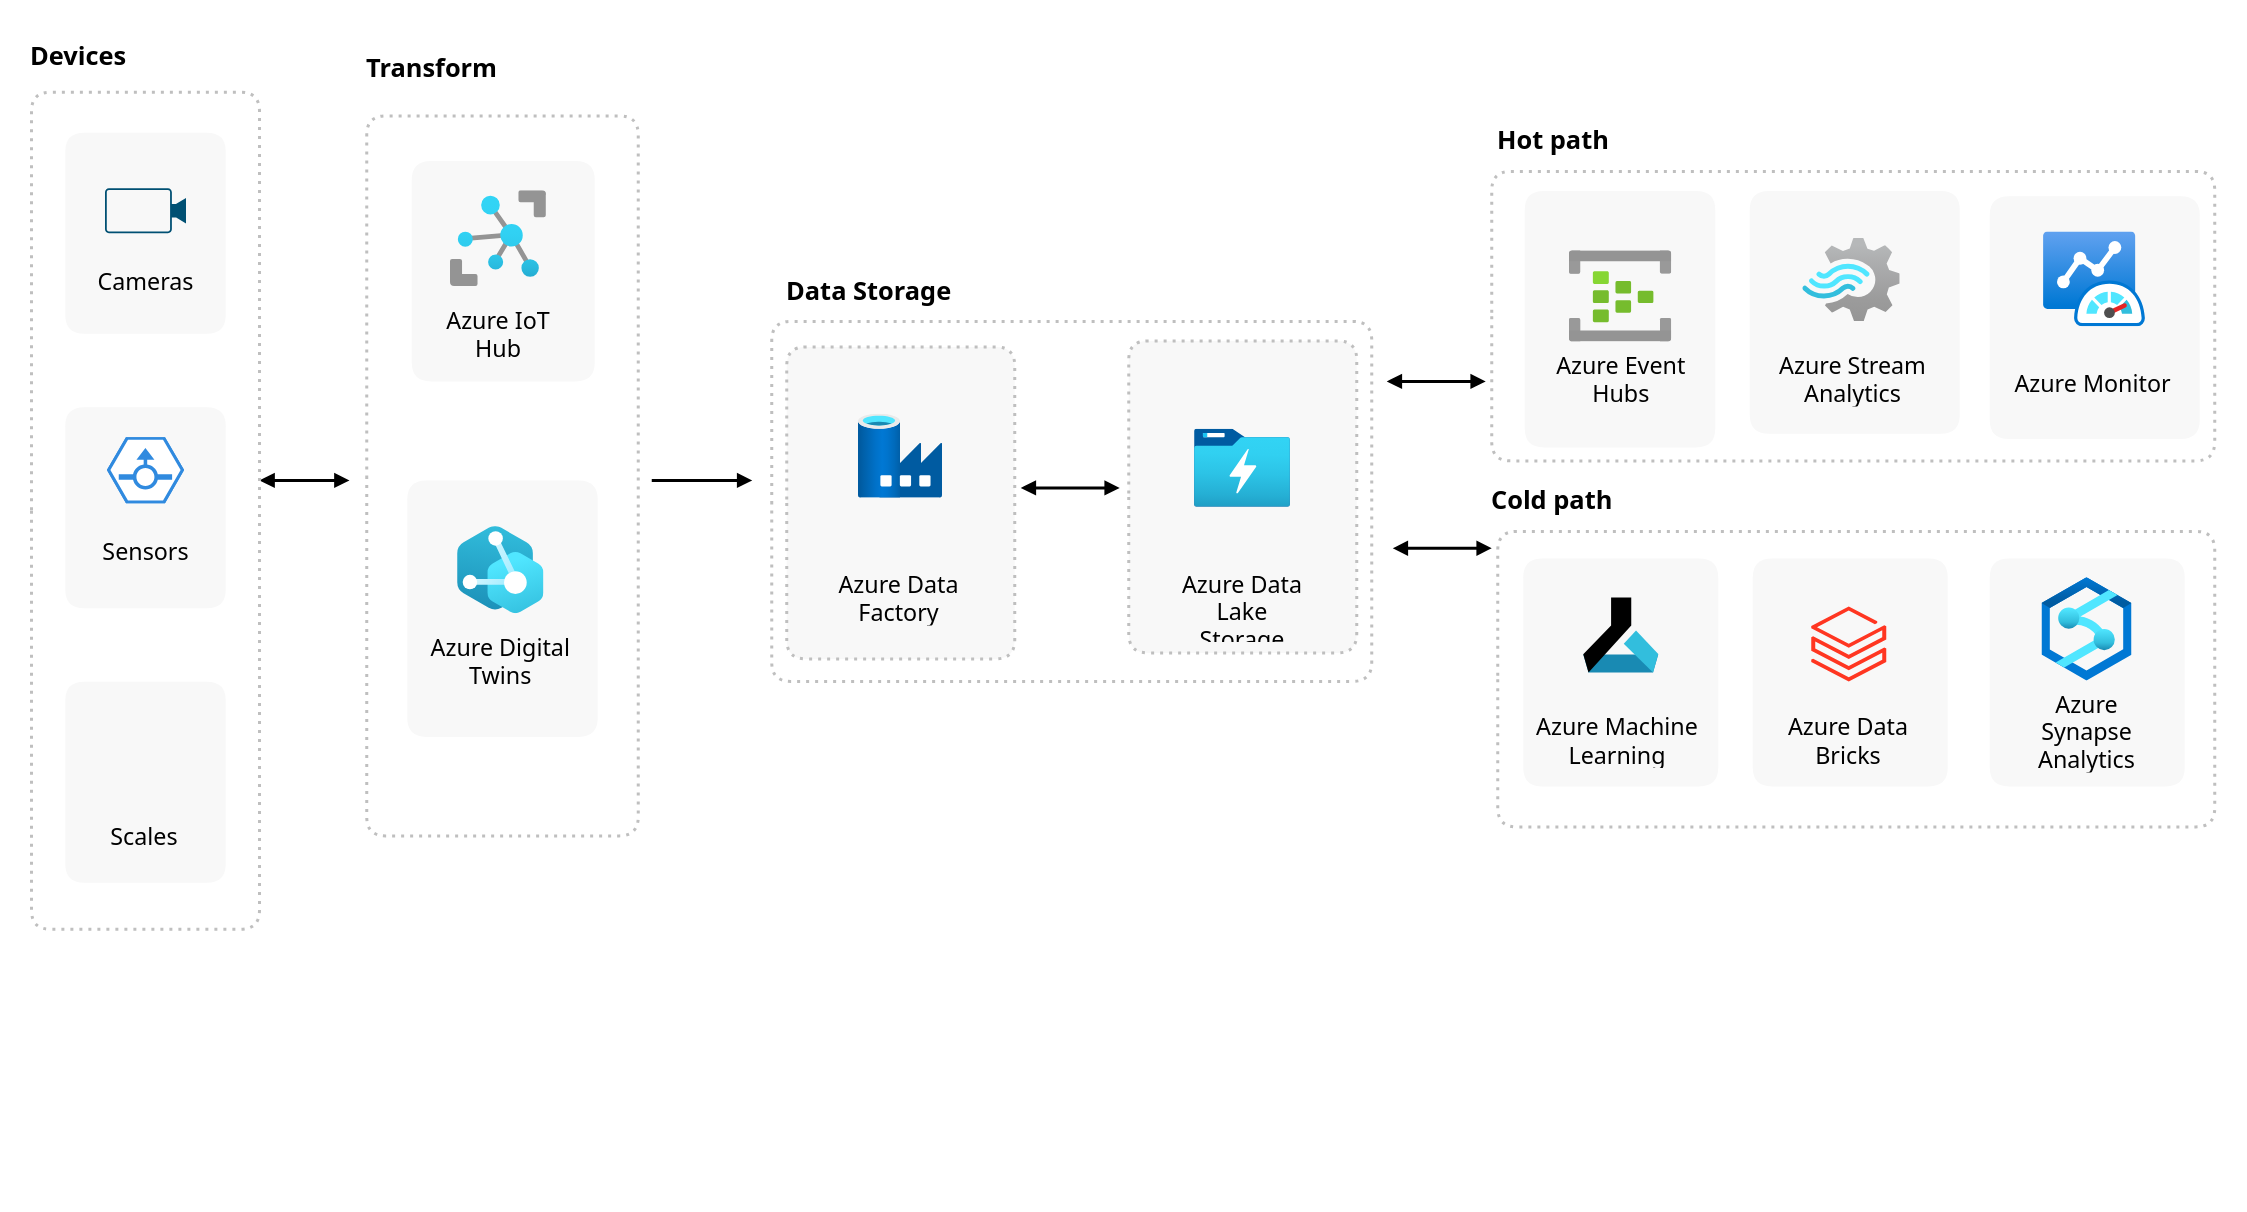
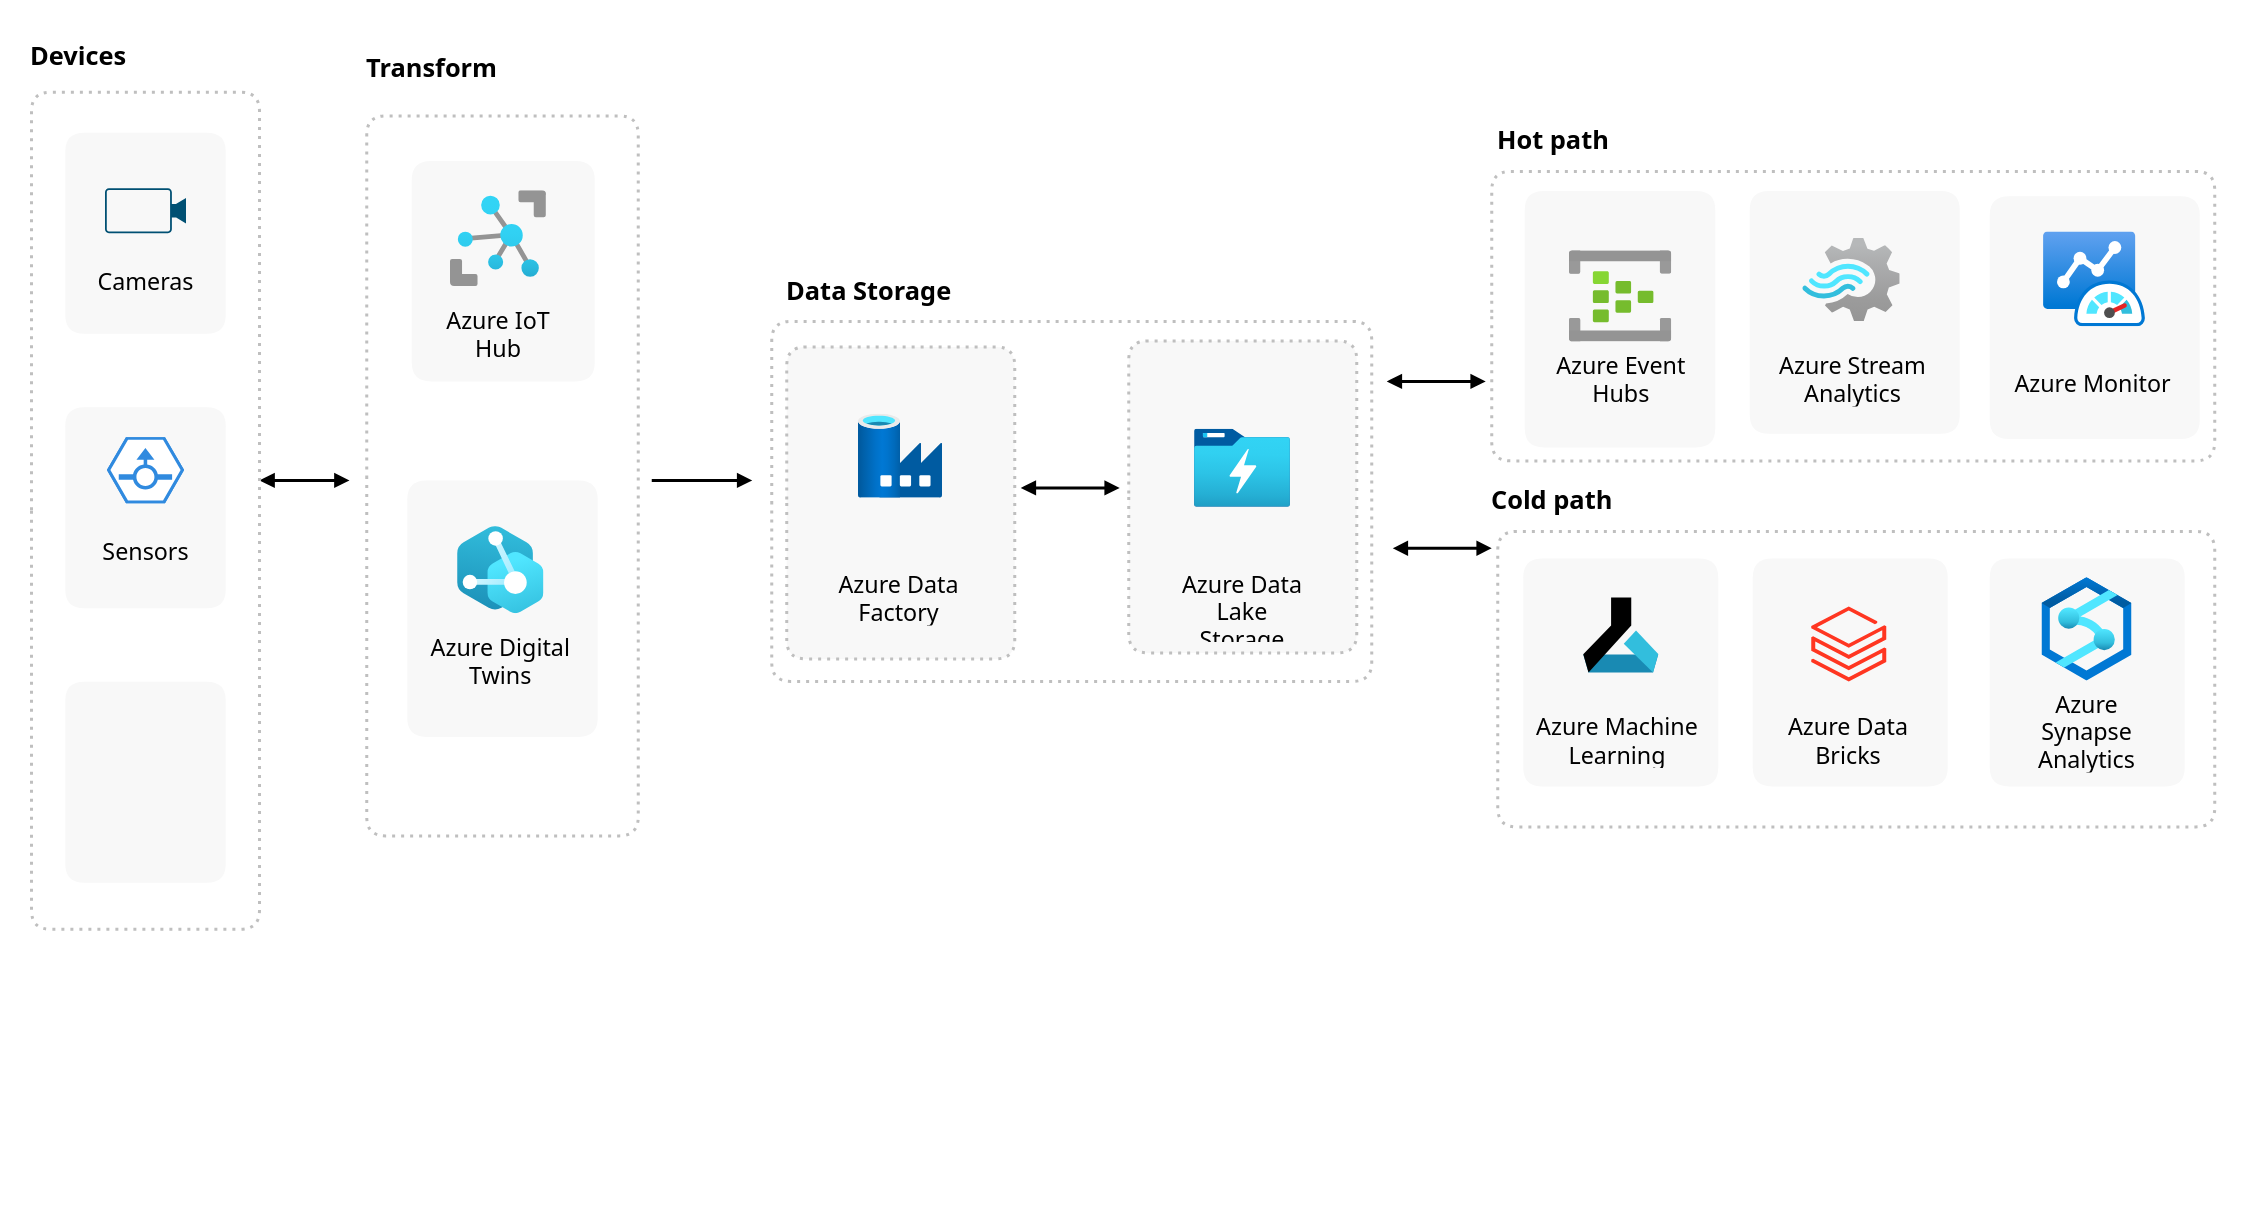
(145, 836) -> none
